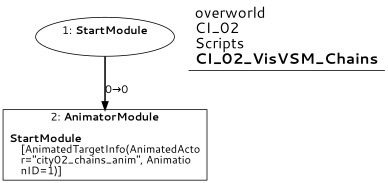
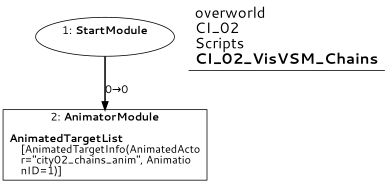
(46, 139) -> (66, 139)
